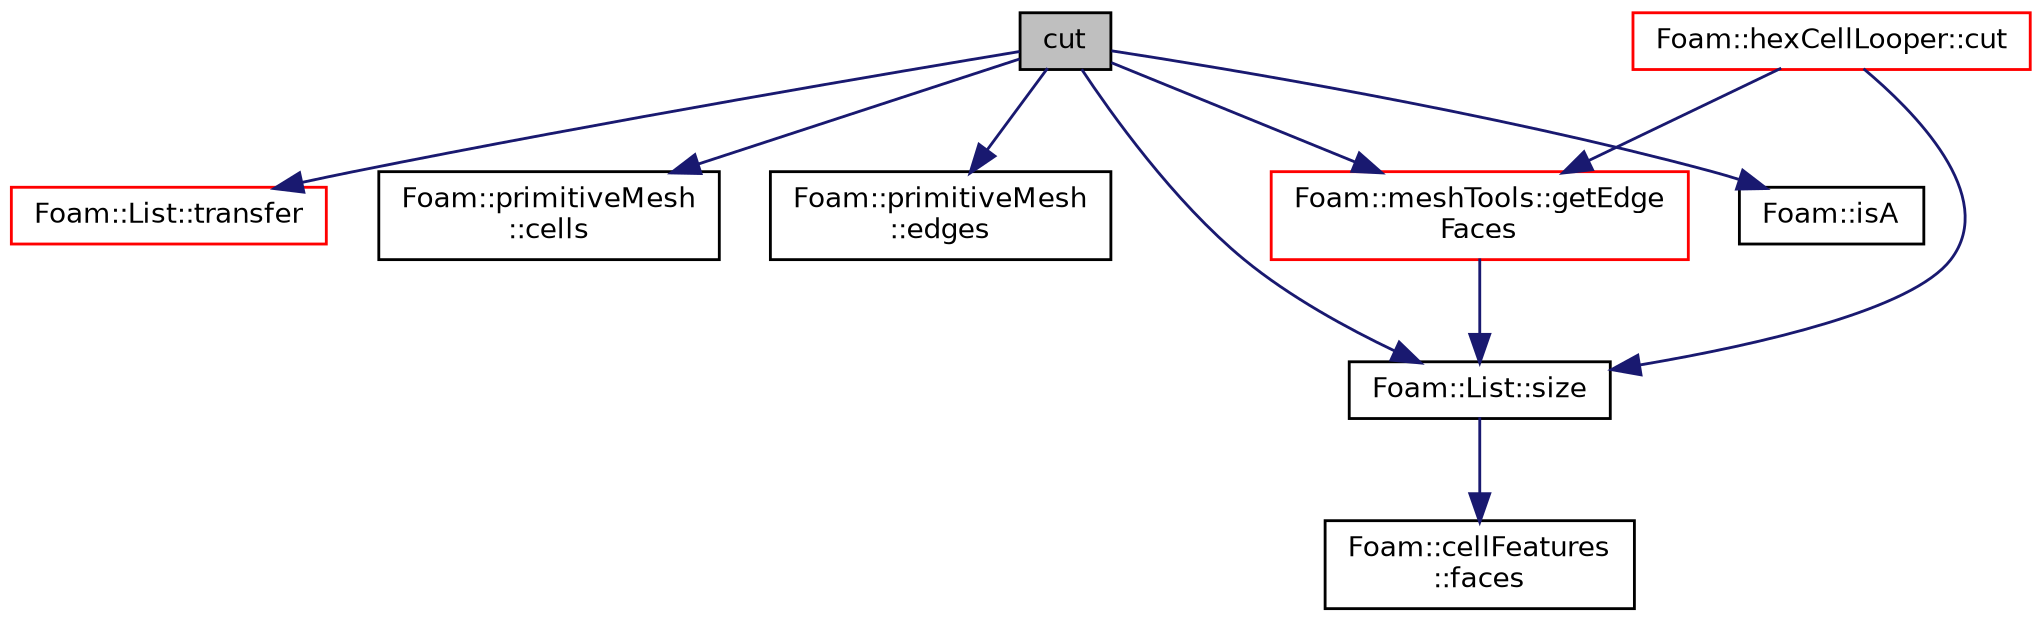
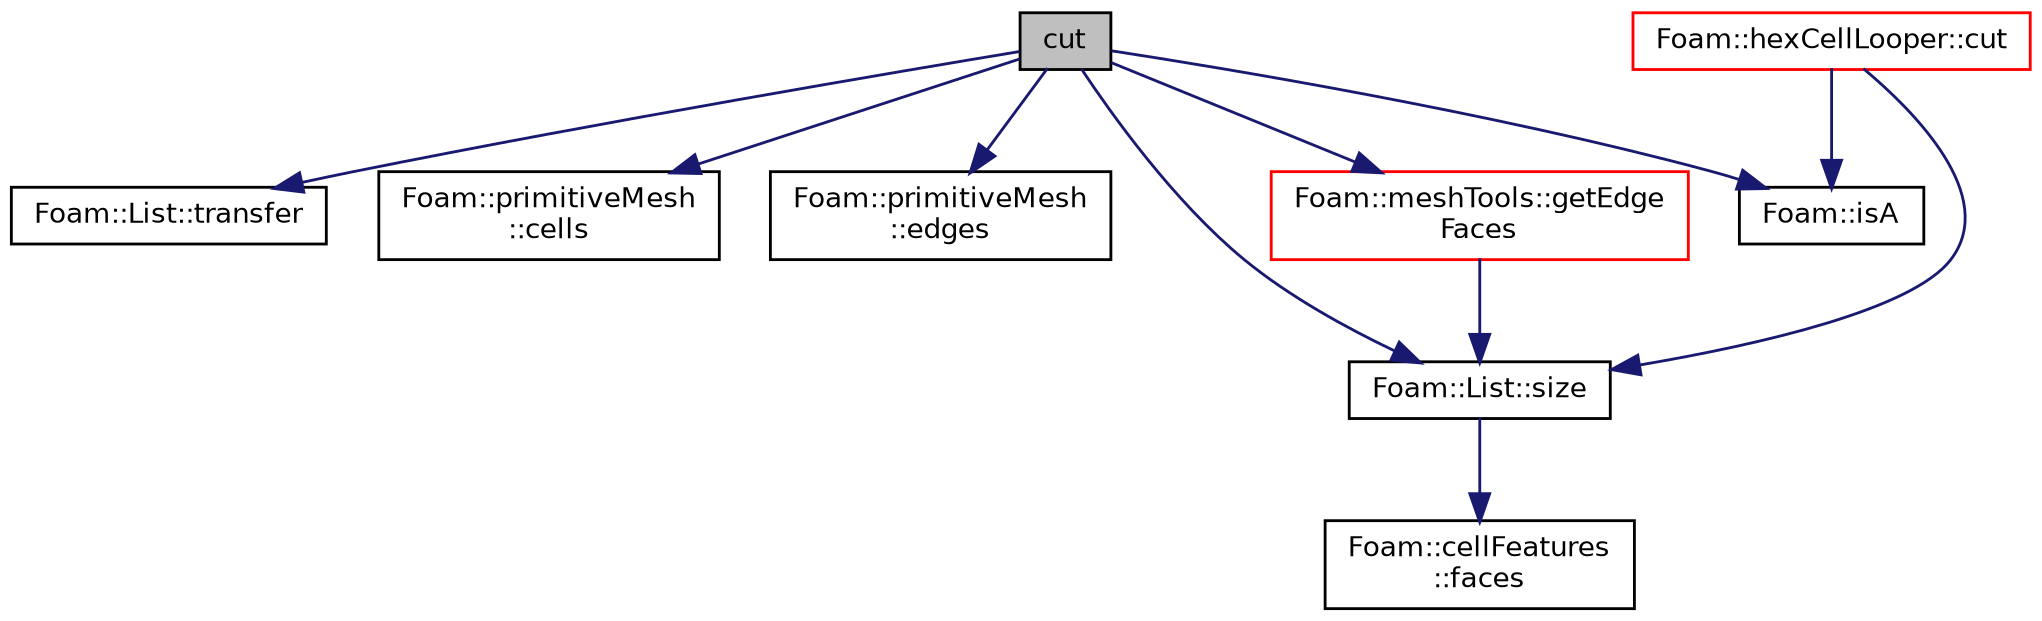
(1685, 114) -> (1832, 114)
(169, 216) -> (169, 216)
